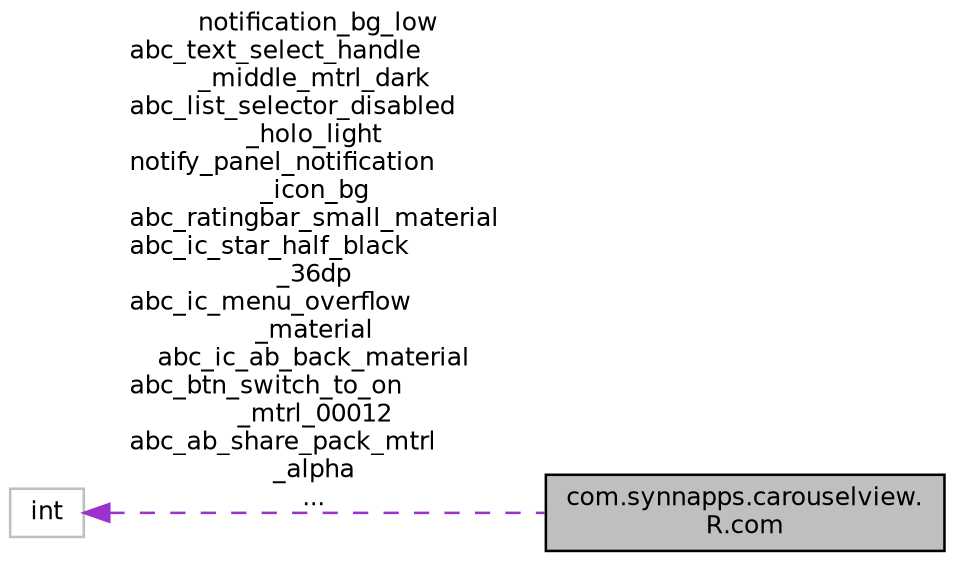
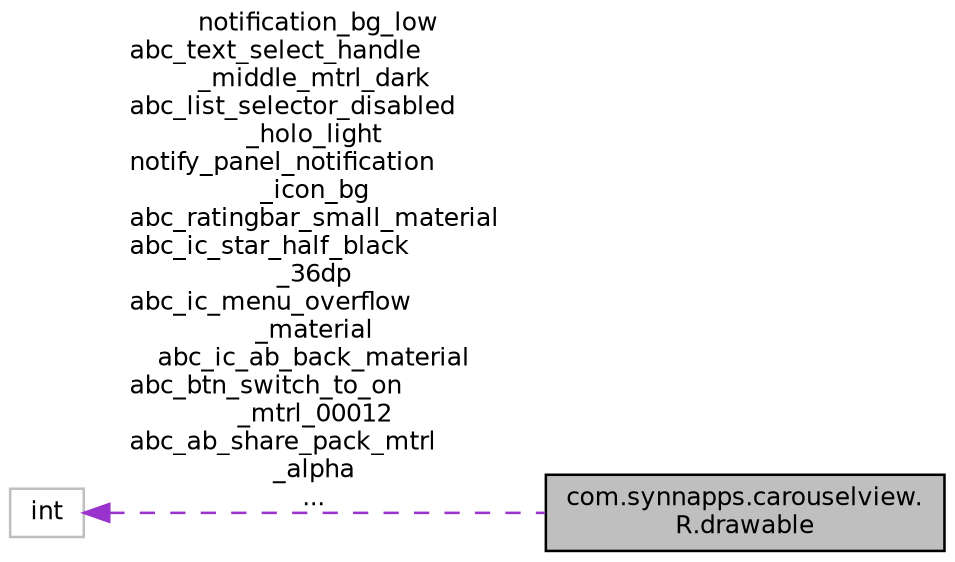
(745, 513) -> (745, 513)
